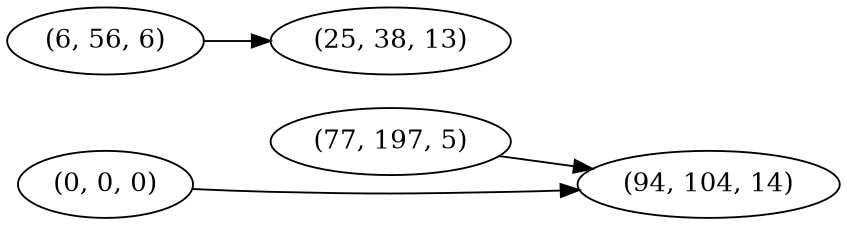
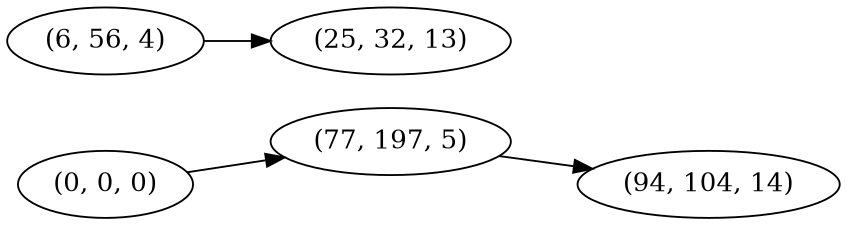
(106, 41) -> (106, 41)
(391, 41) -> (391, 41)
(376, 193) -> (226, 166)
